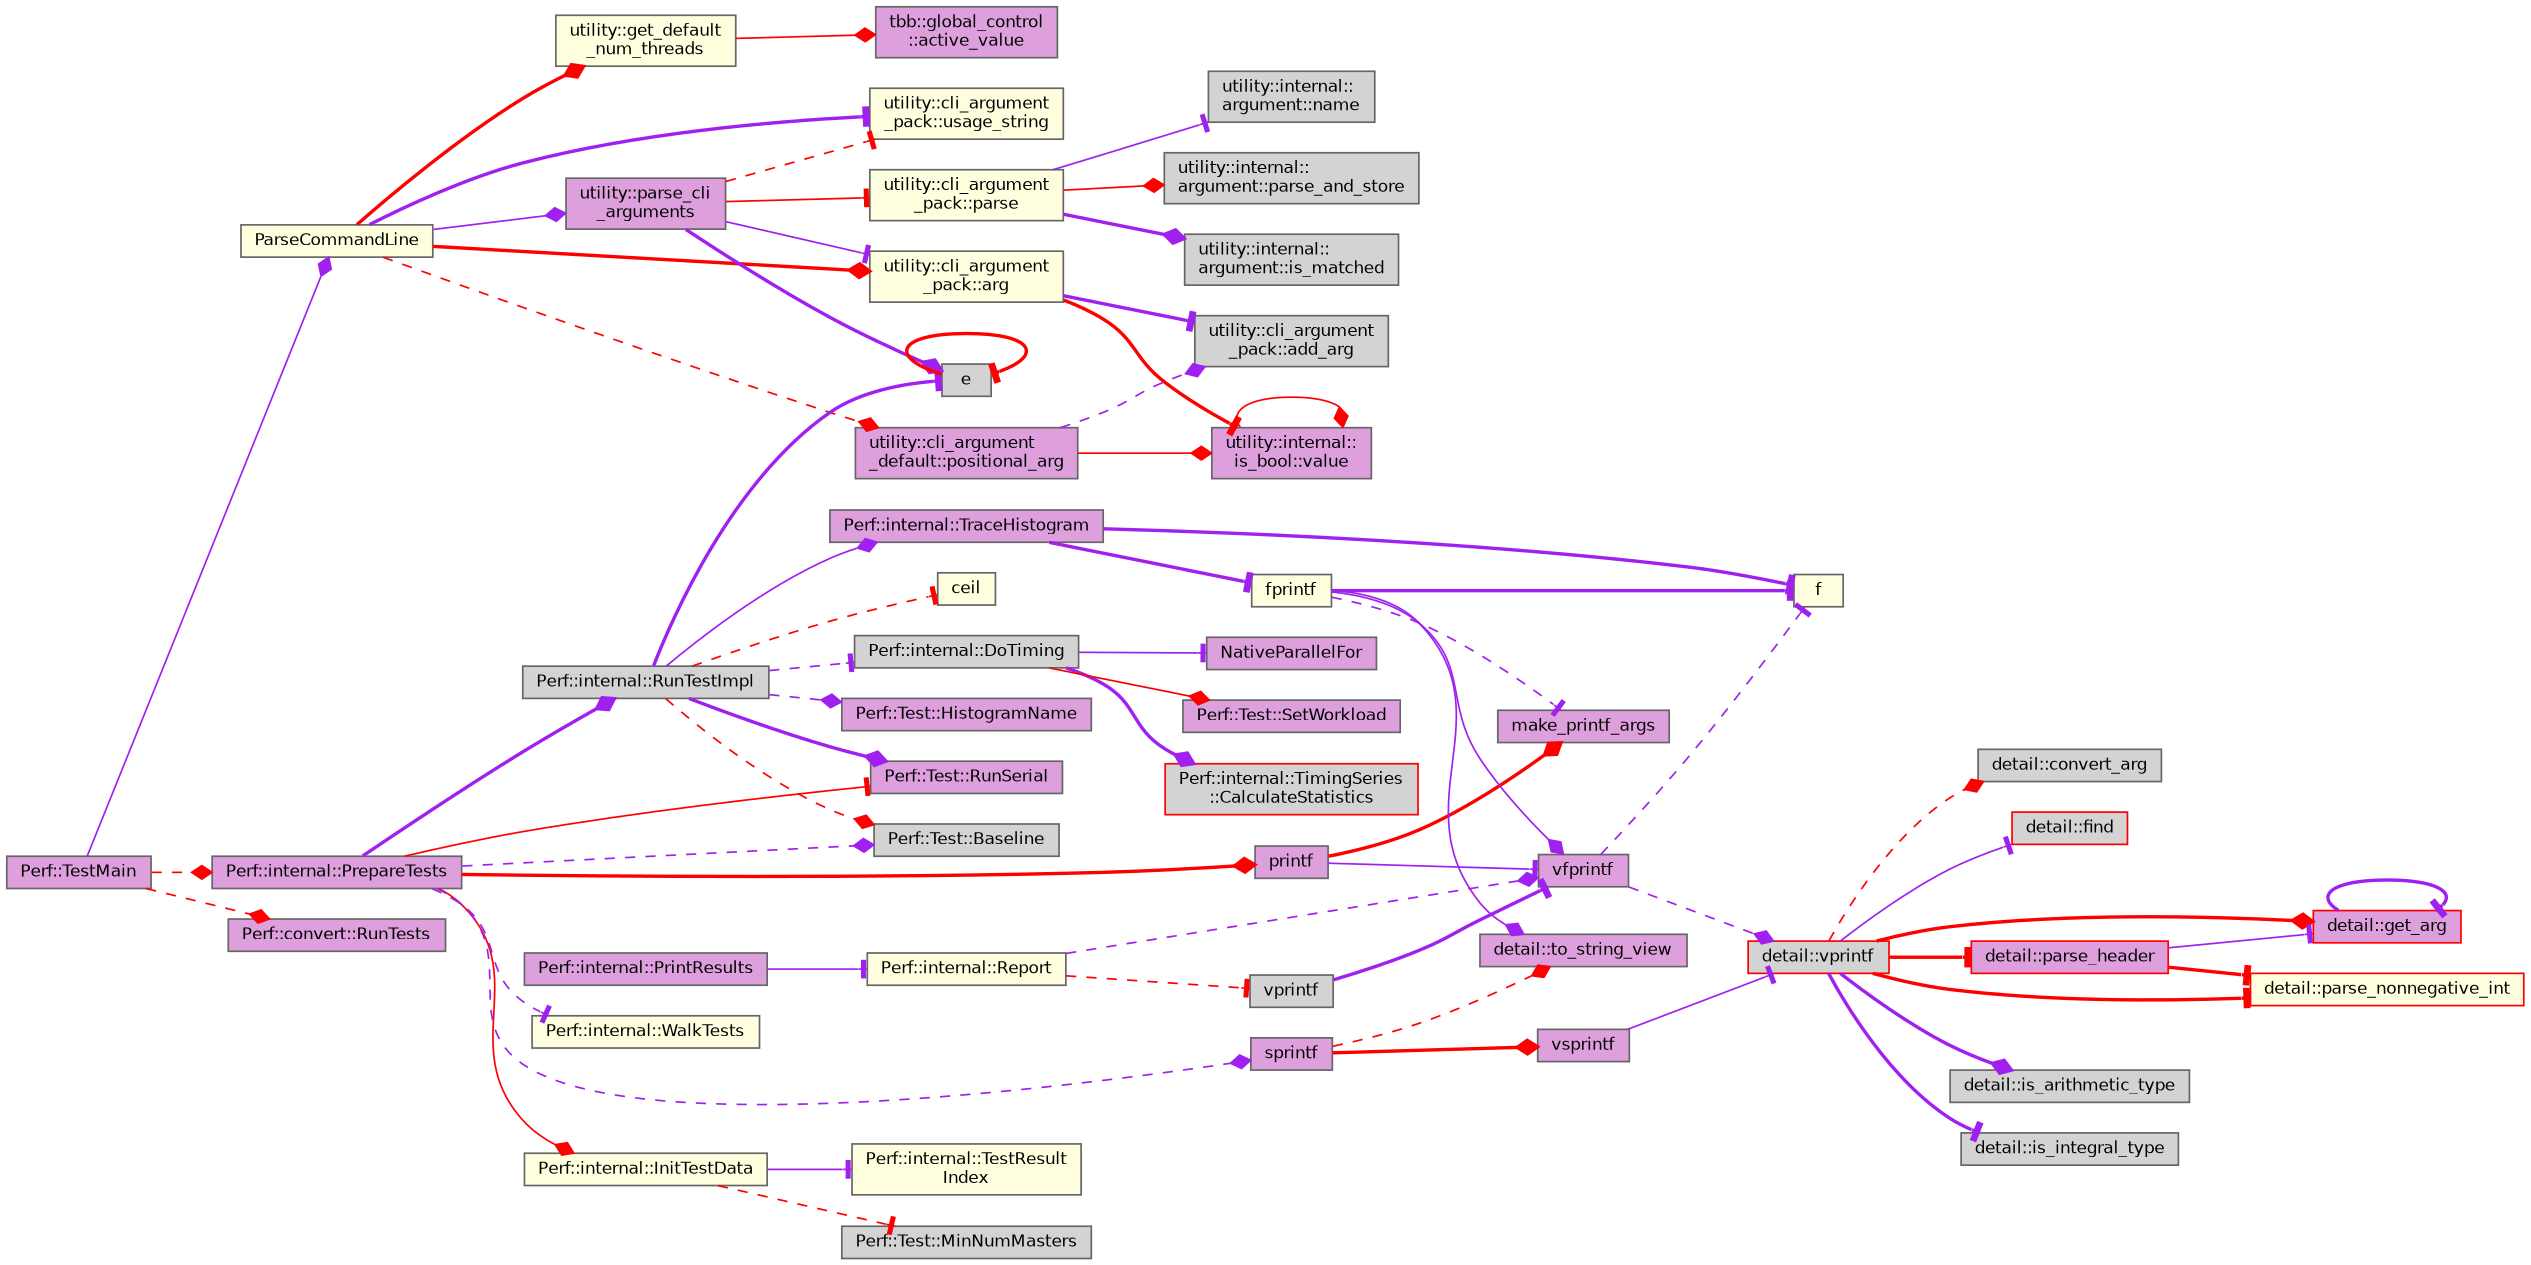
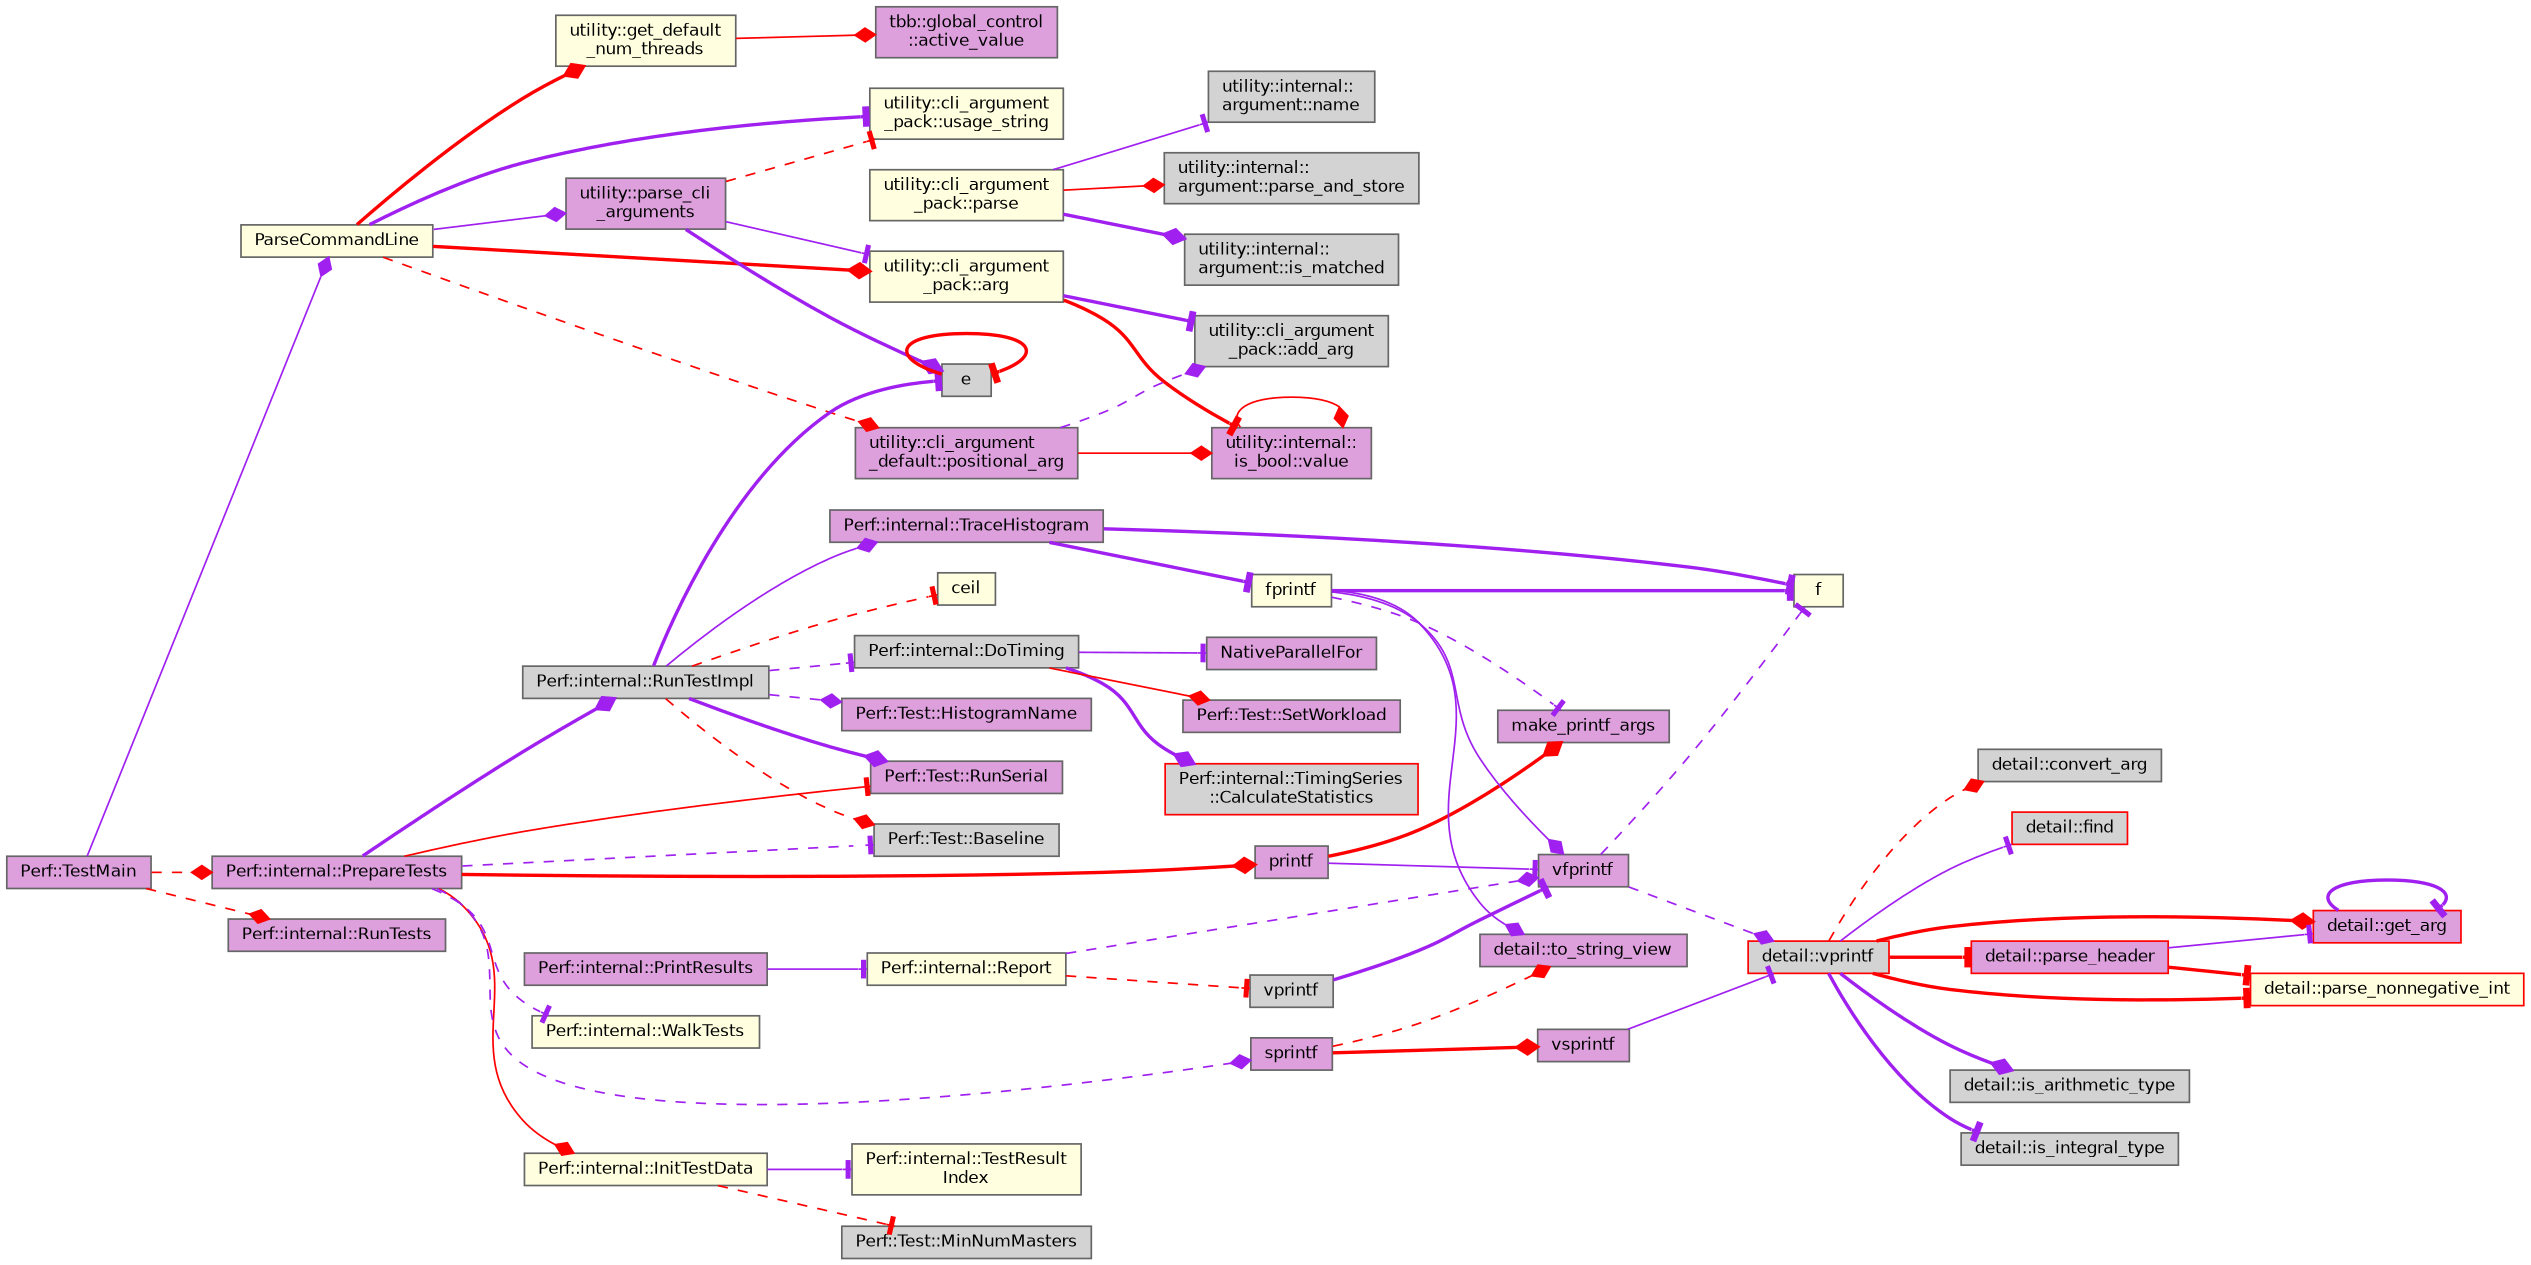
(794, 200) -> none
(658, 856) -> (658, 856)
(337, 935) -> (337, 935)
